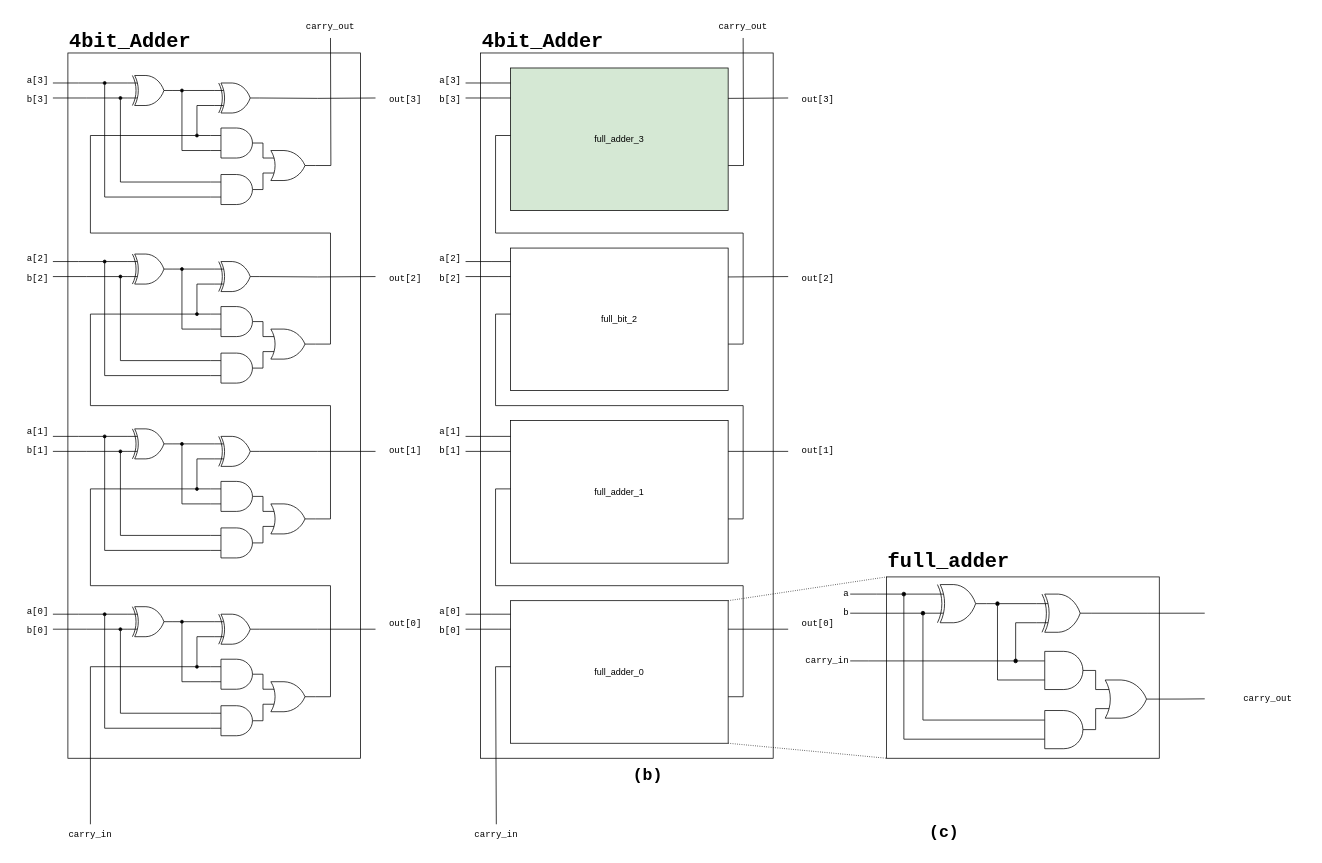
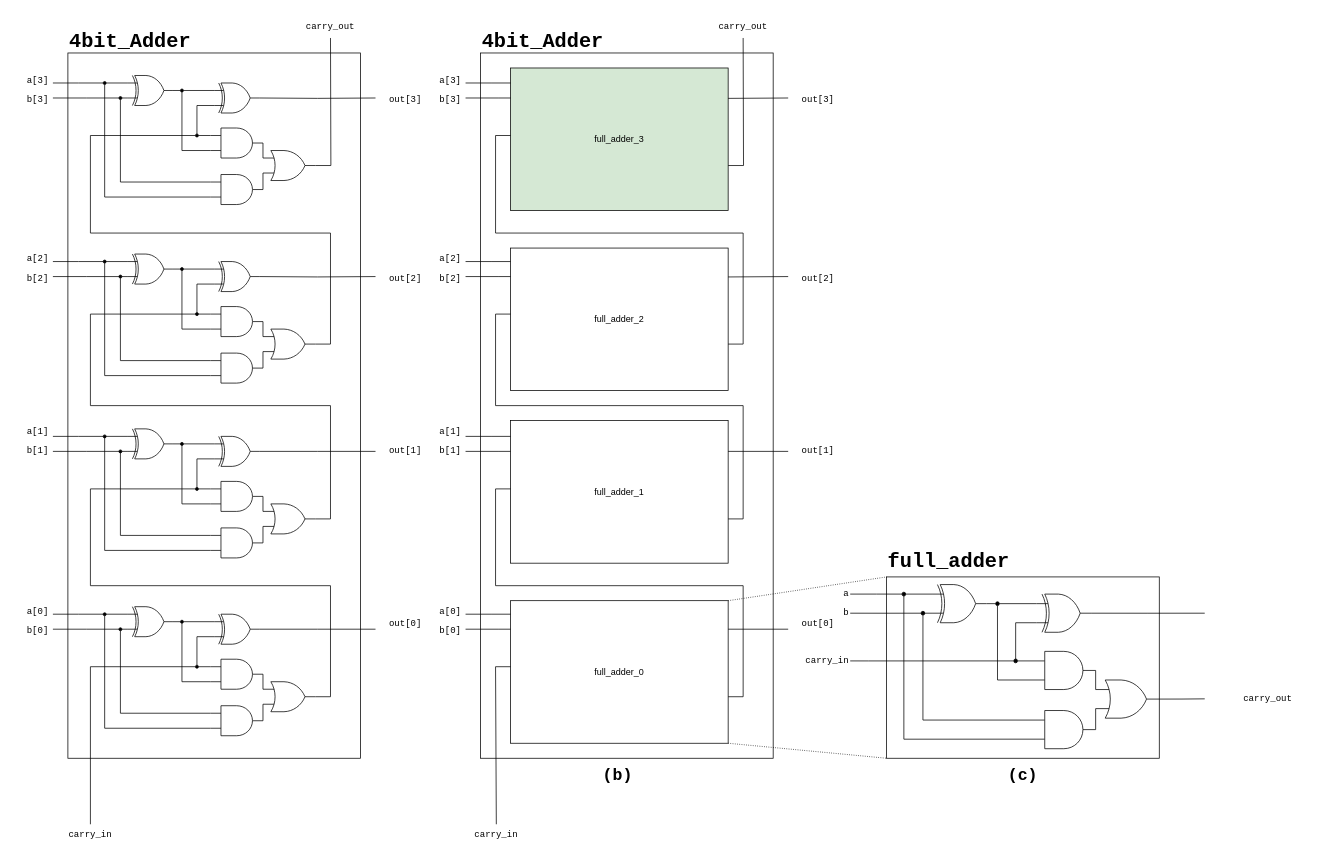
(619, 319) -> (619, 319)
(648, 777) -> (618, 777)
(944, 833) -> (1023, 777)
